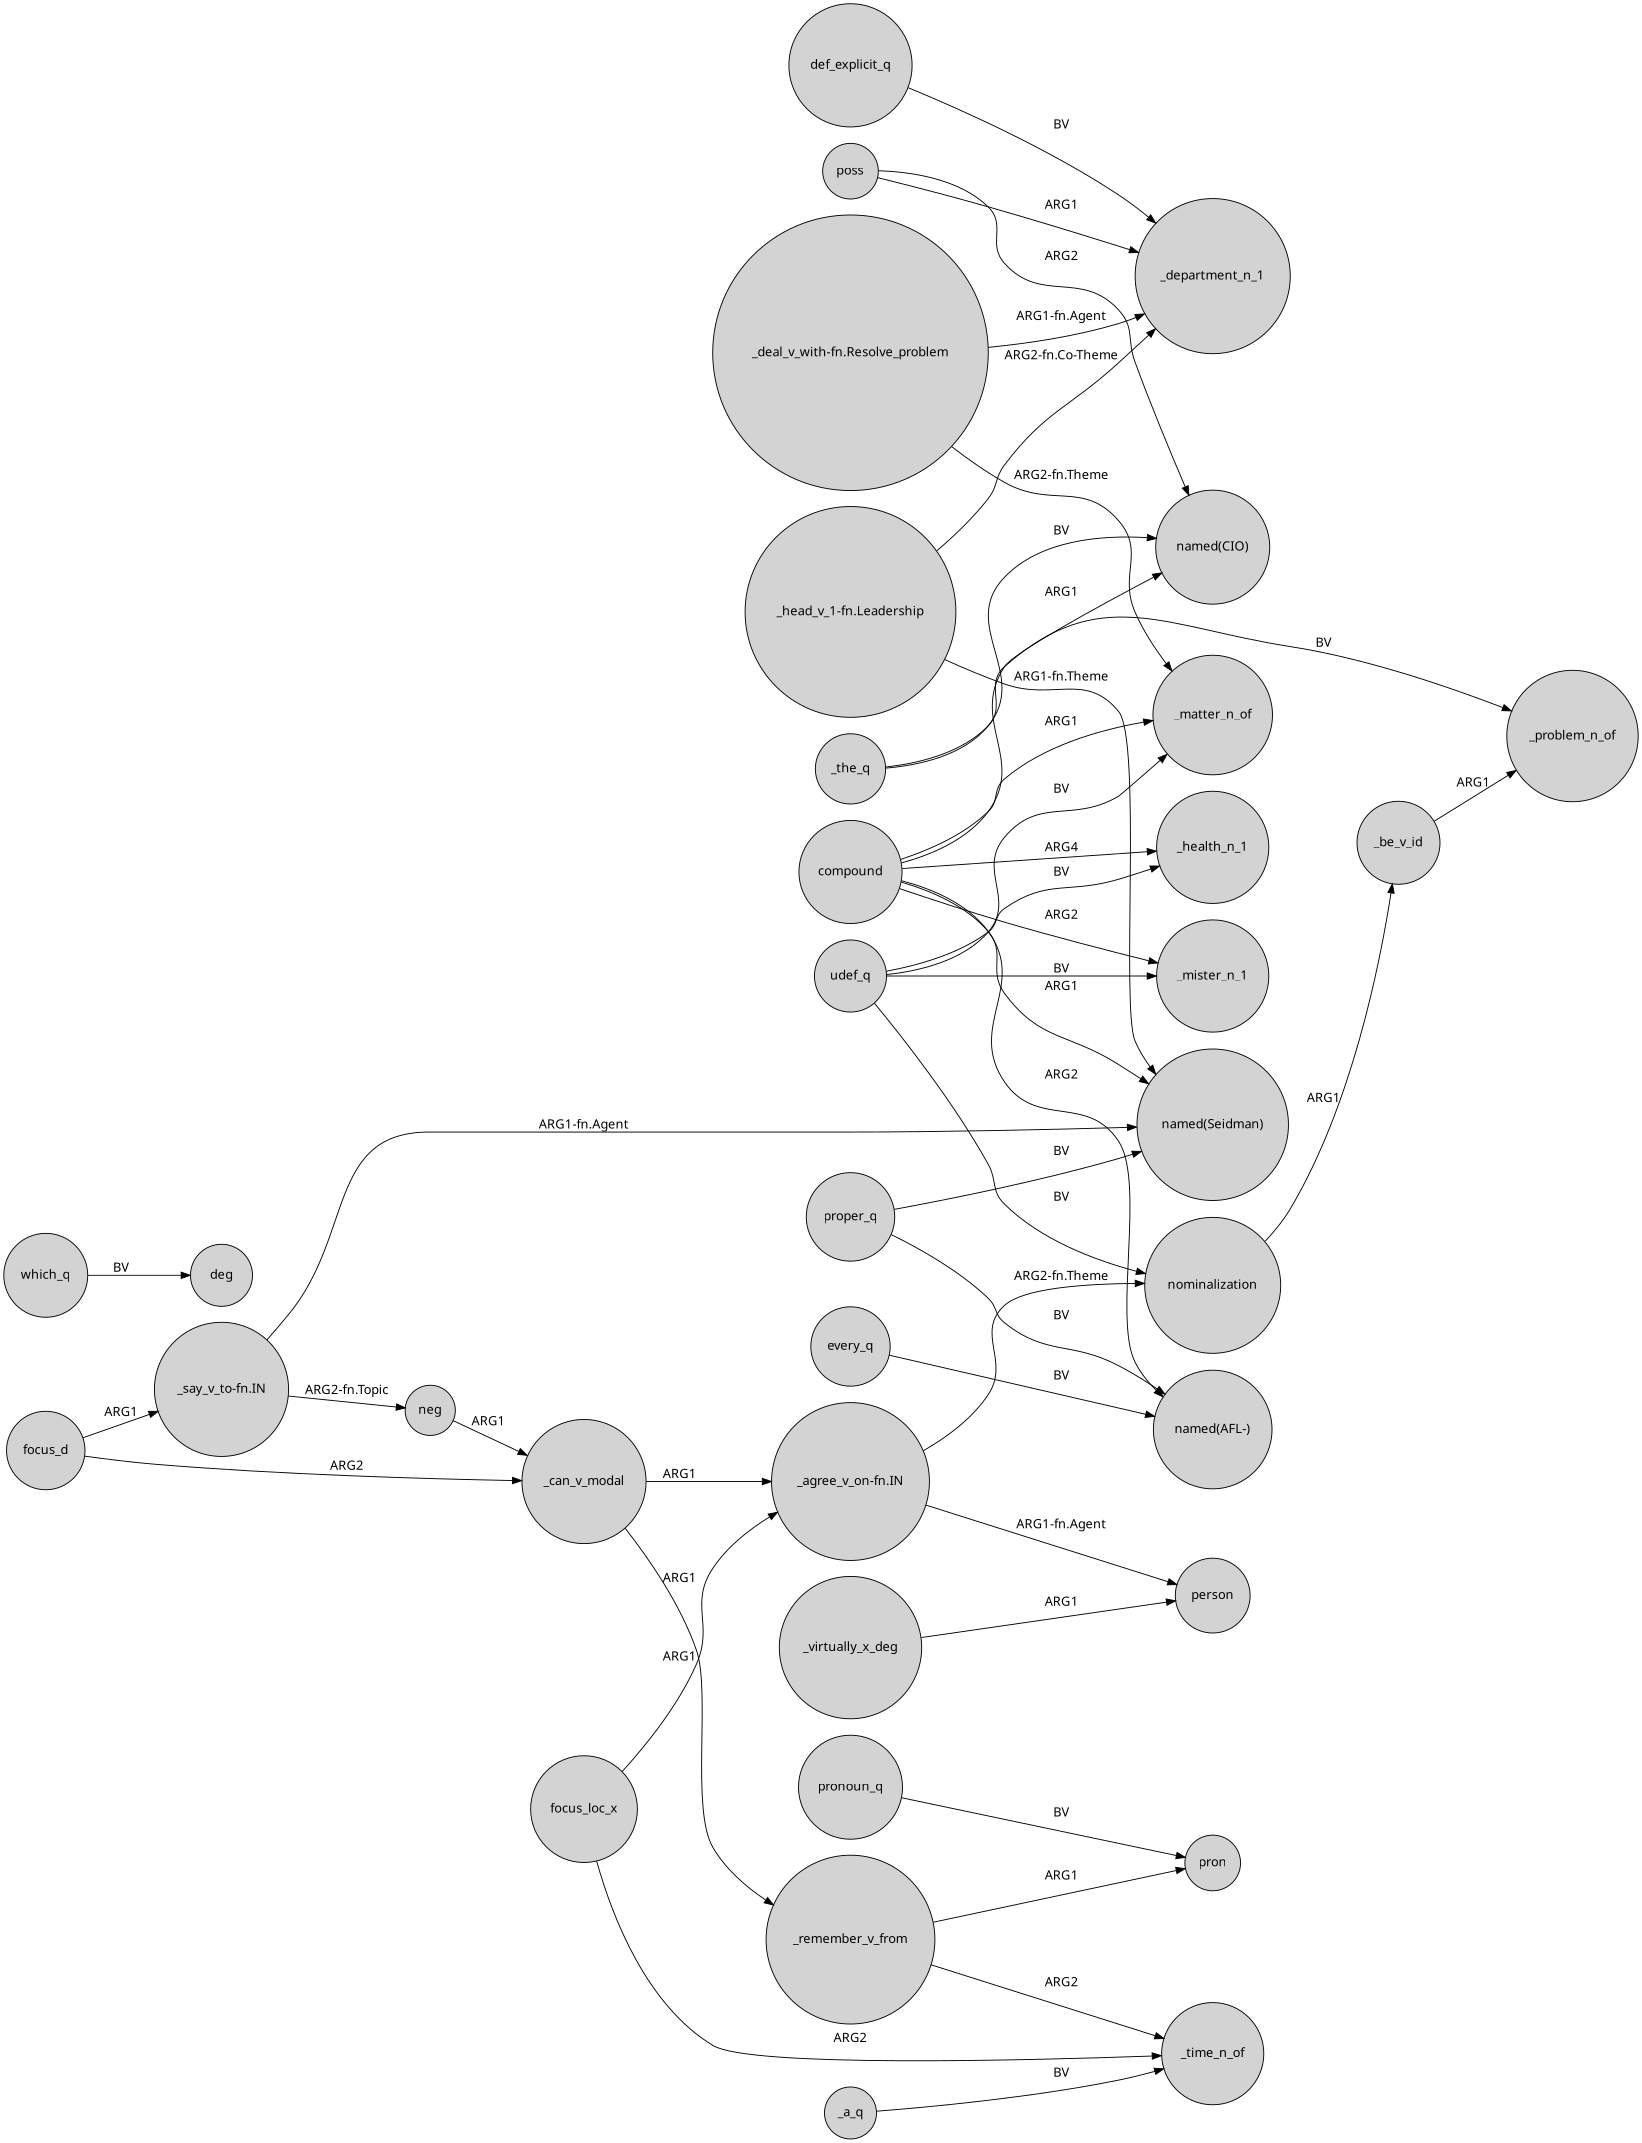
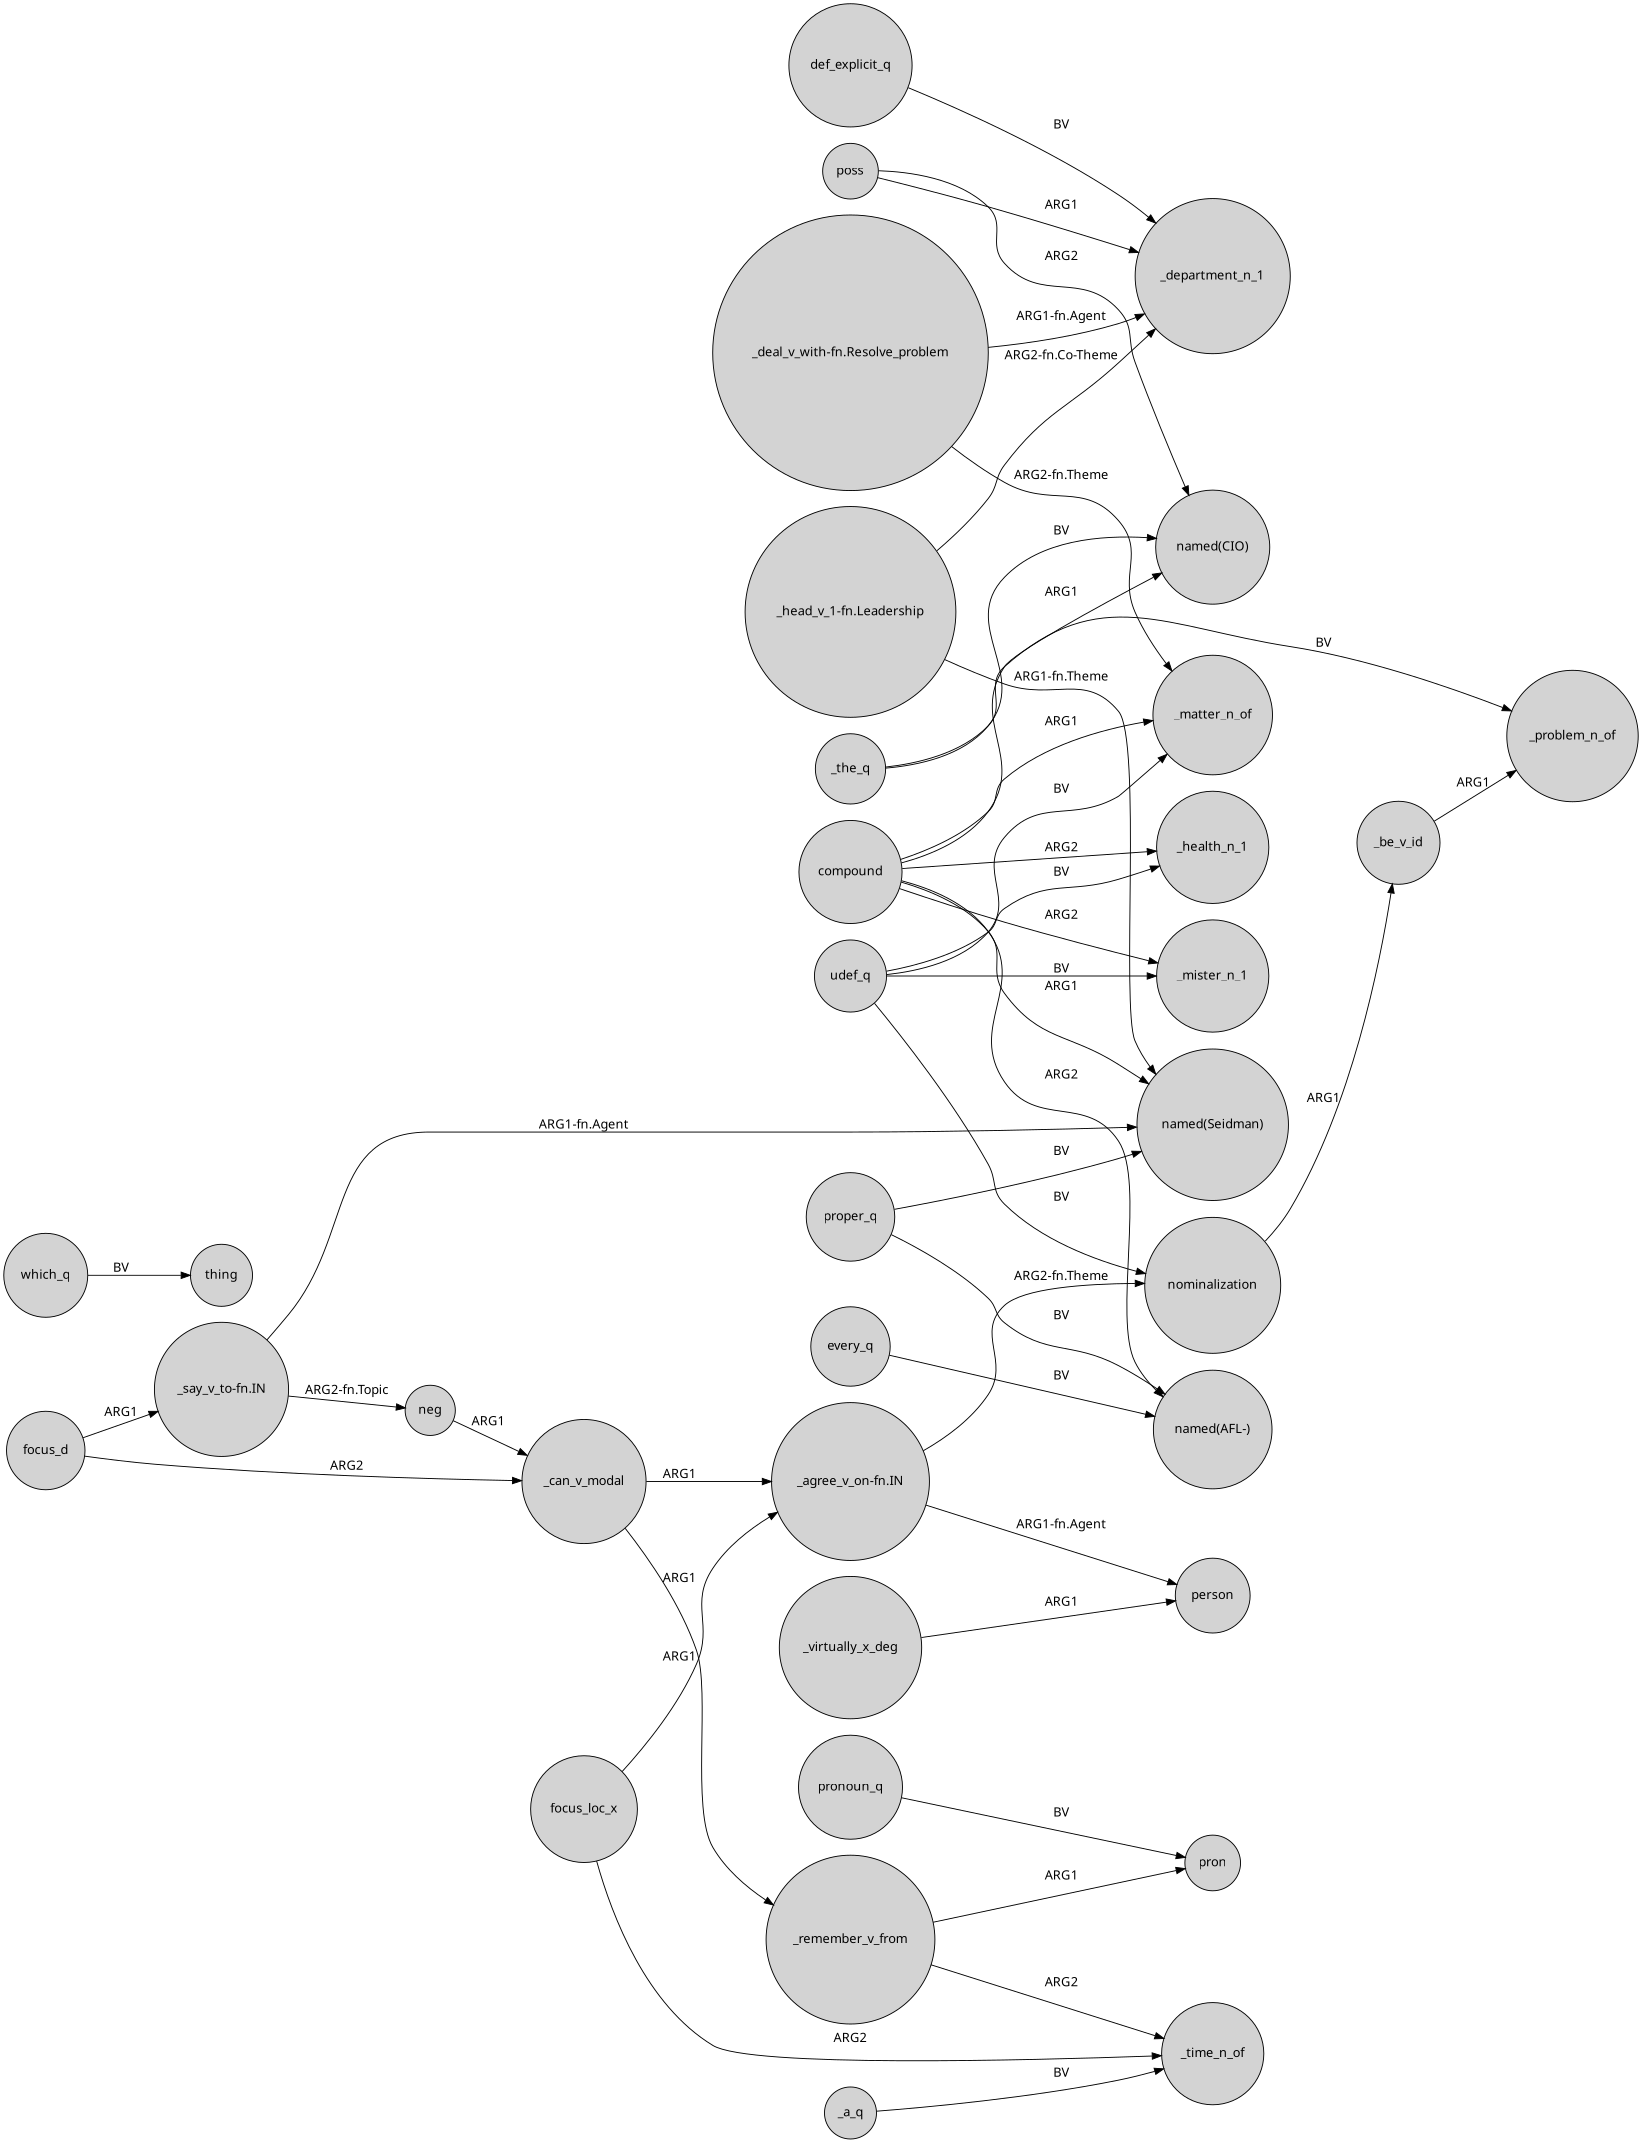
(1062, 848) -> (1062, 848)
(222, 1275) -> (222, 1275)
